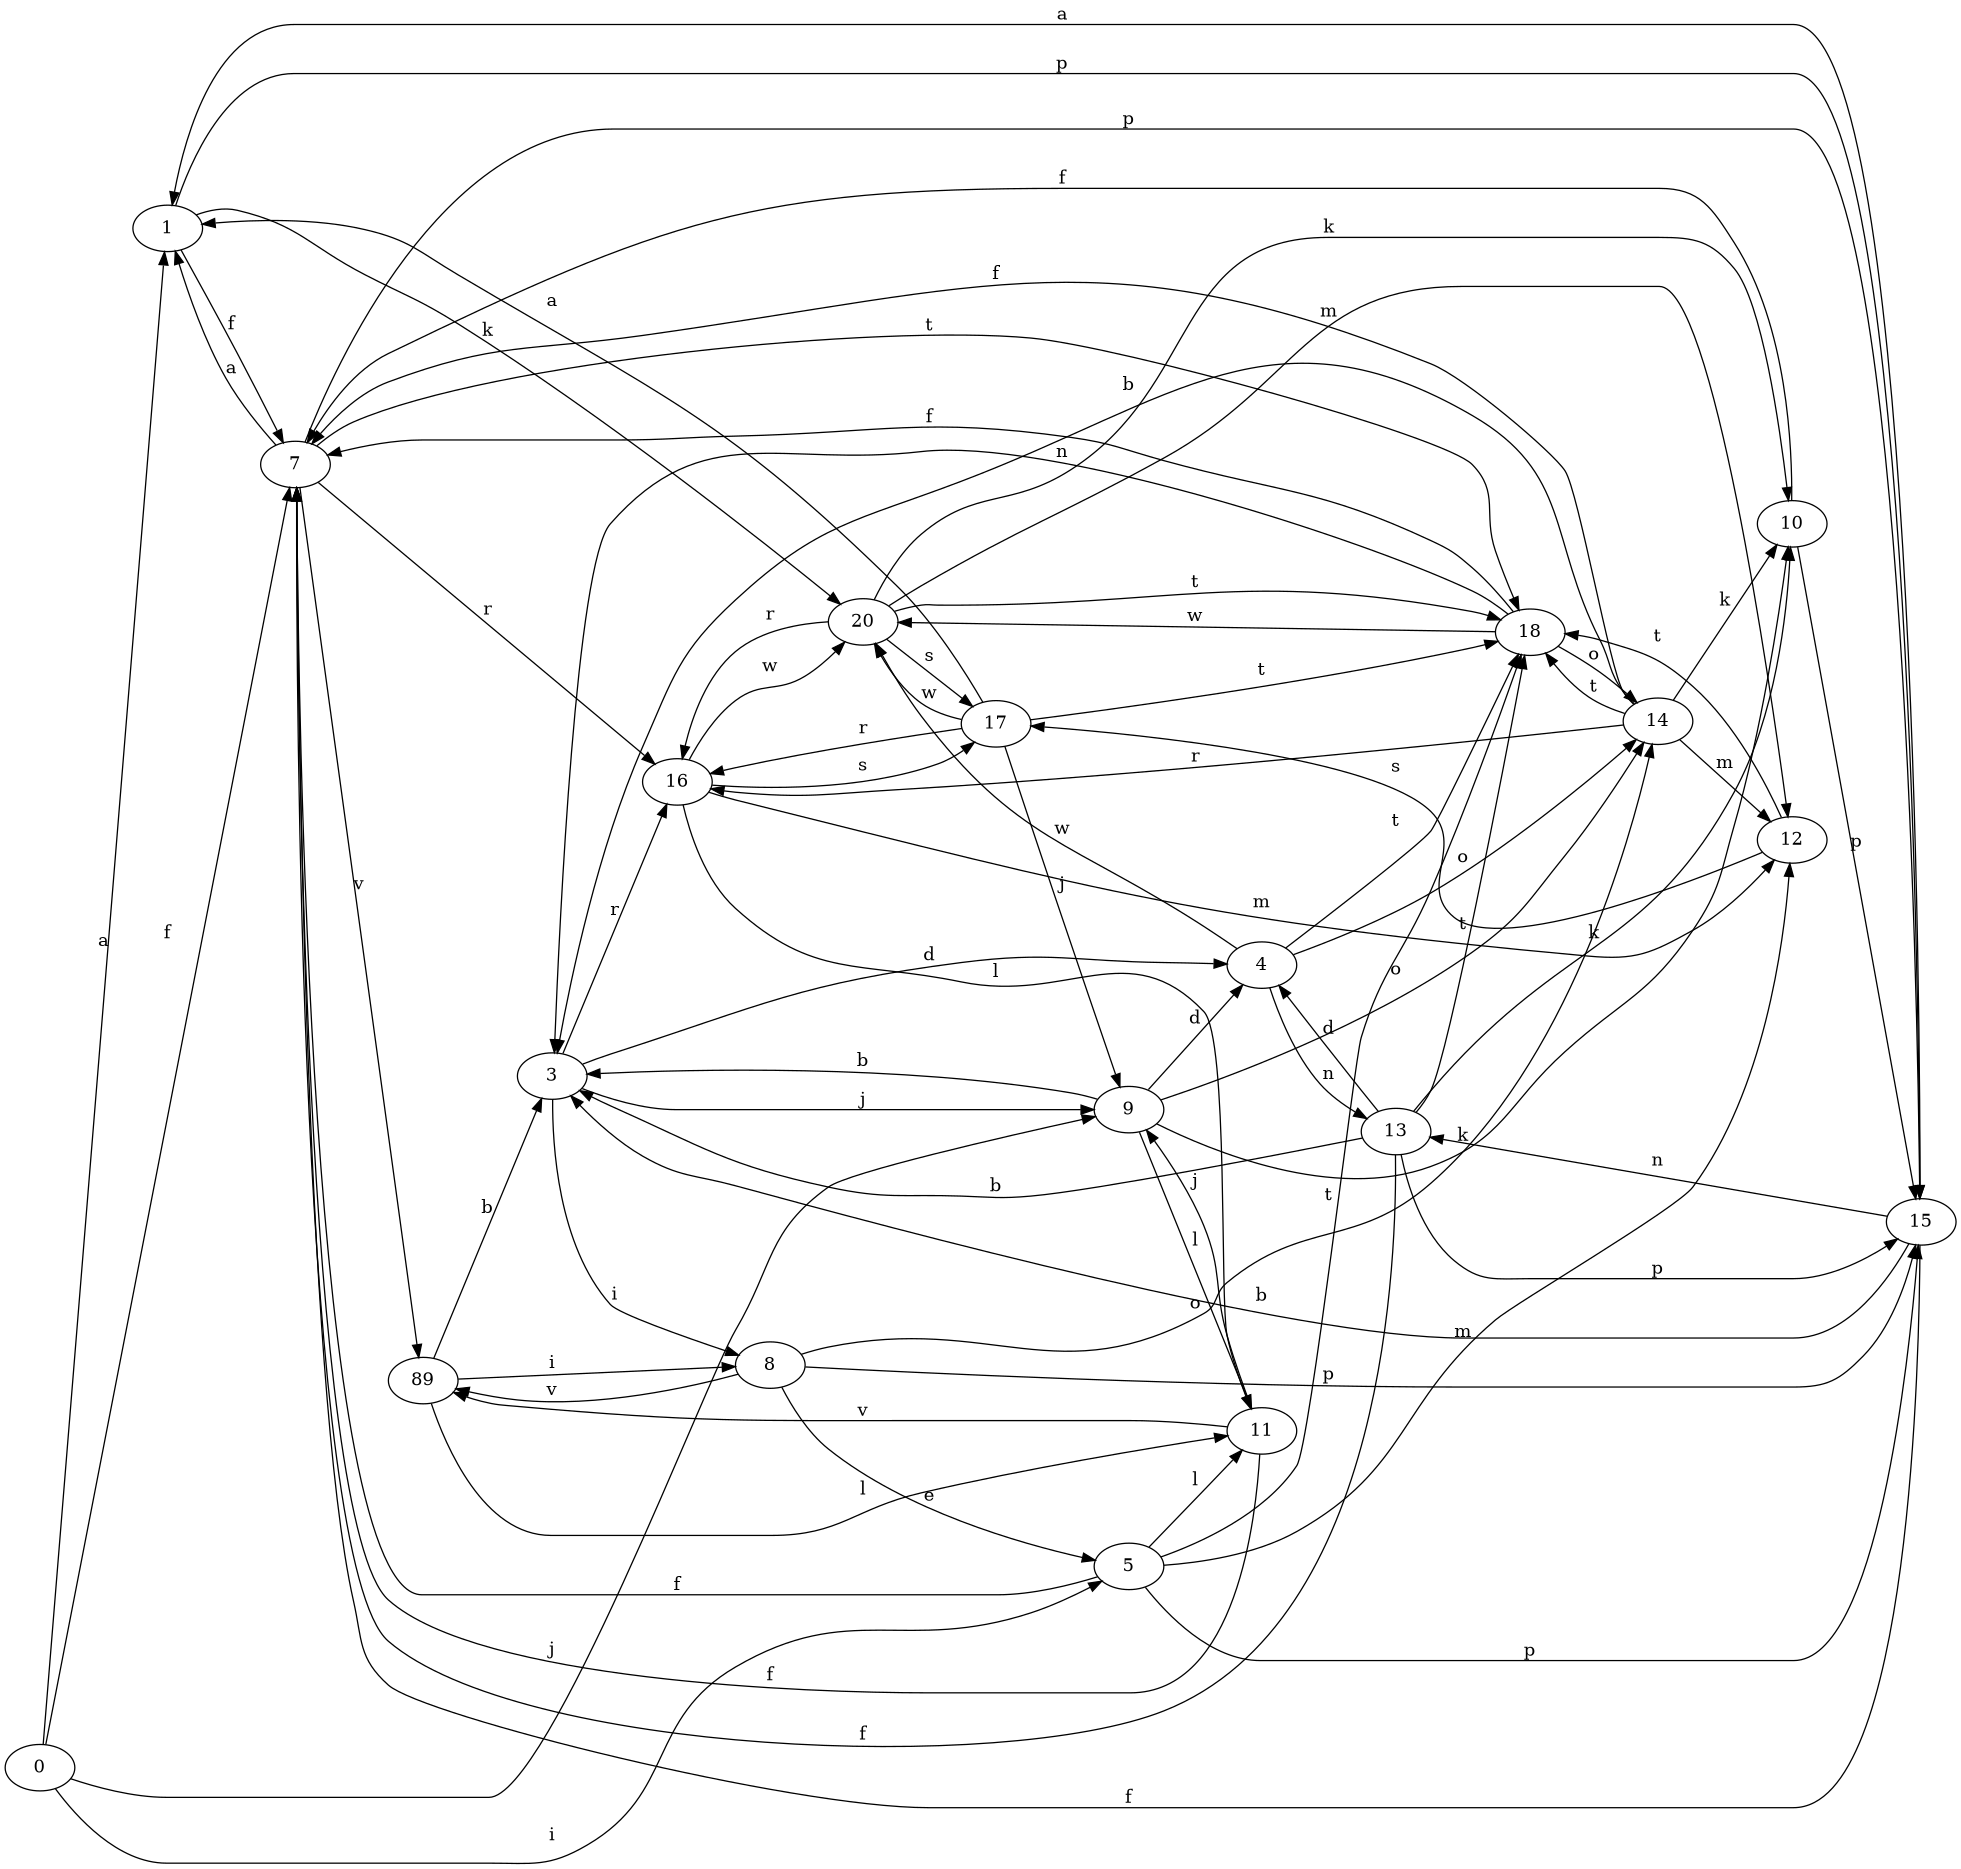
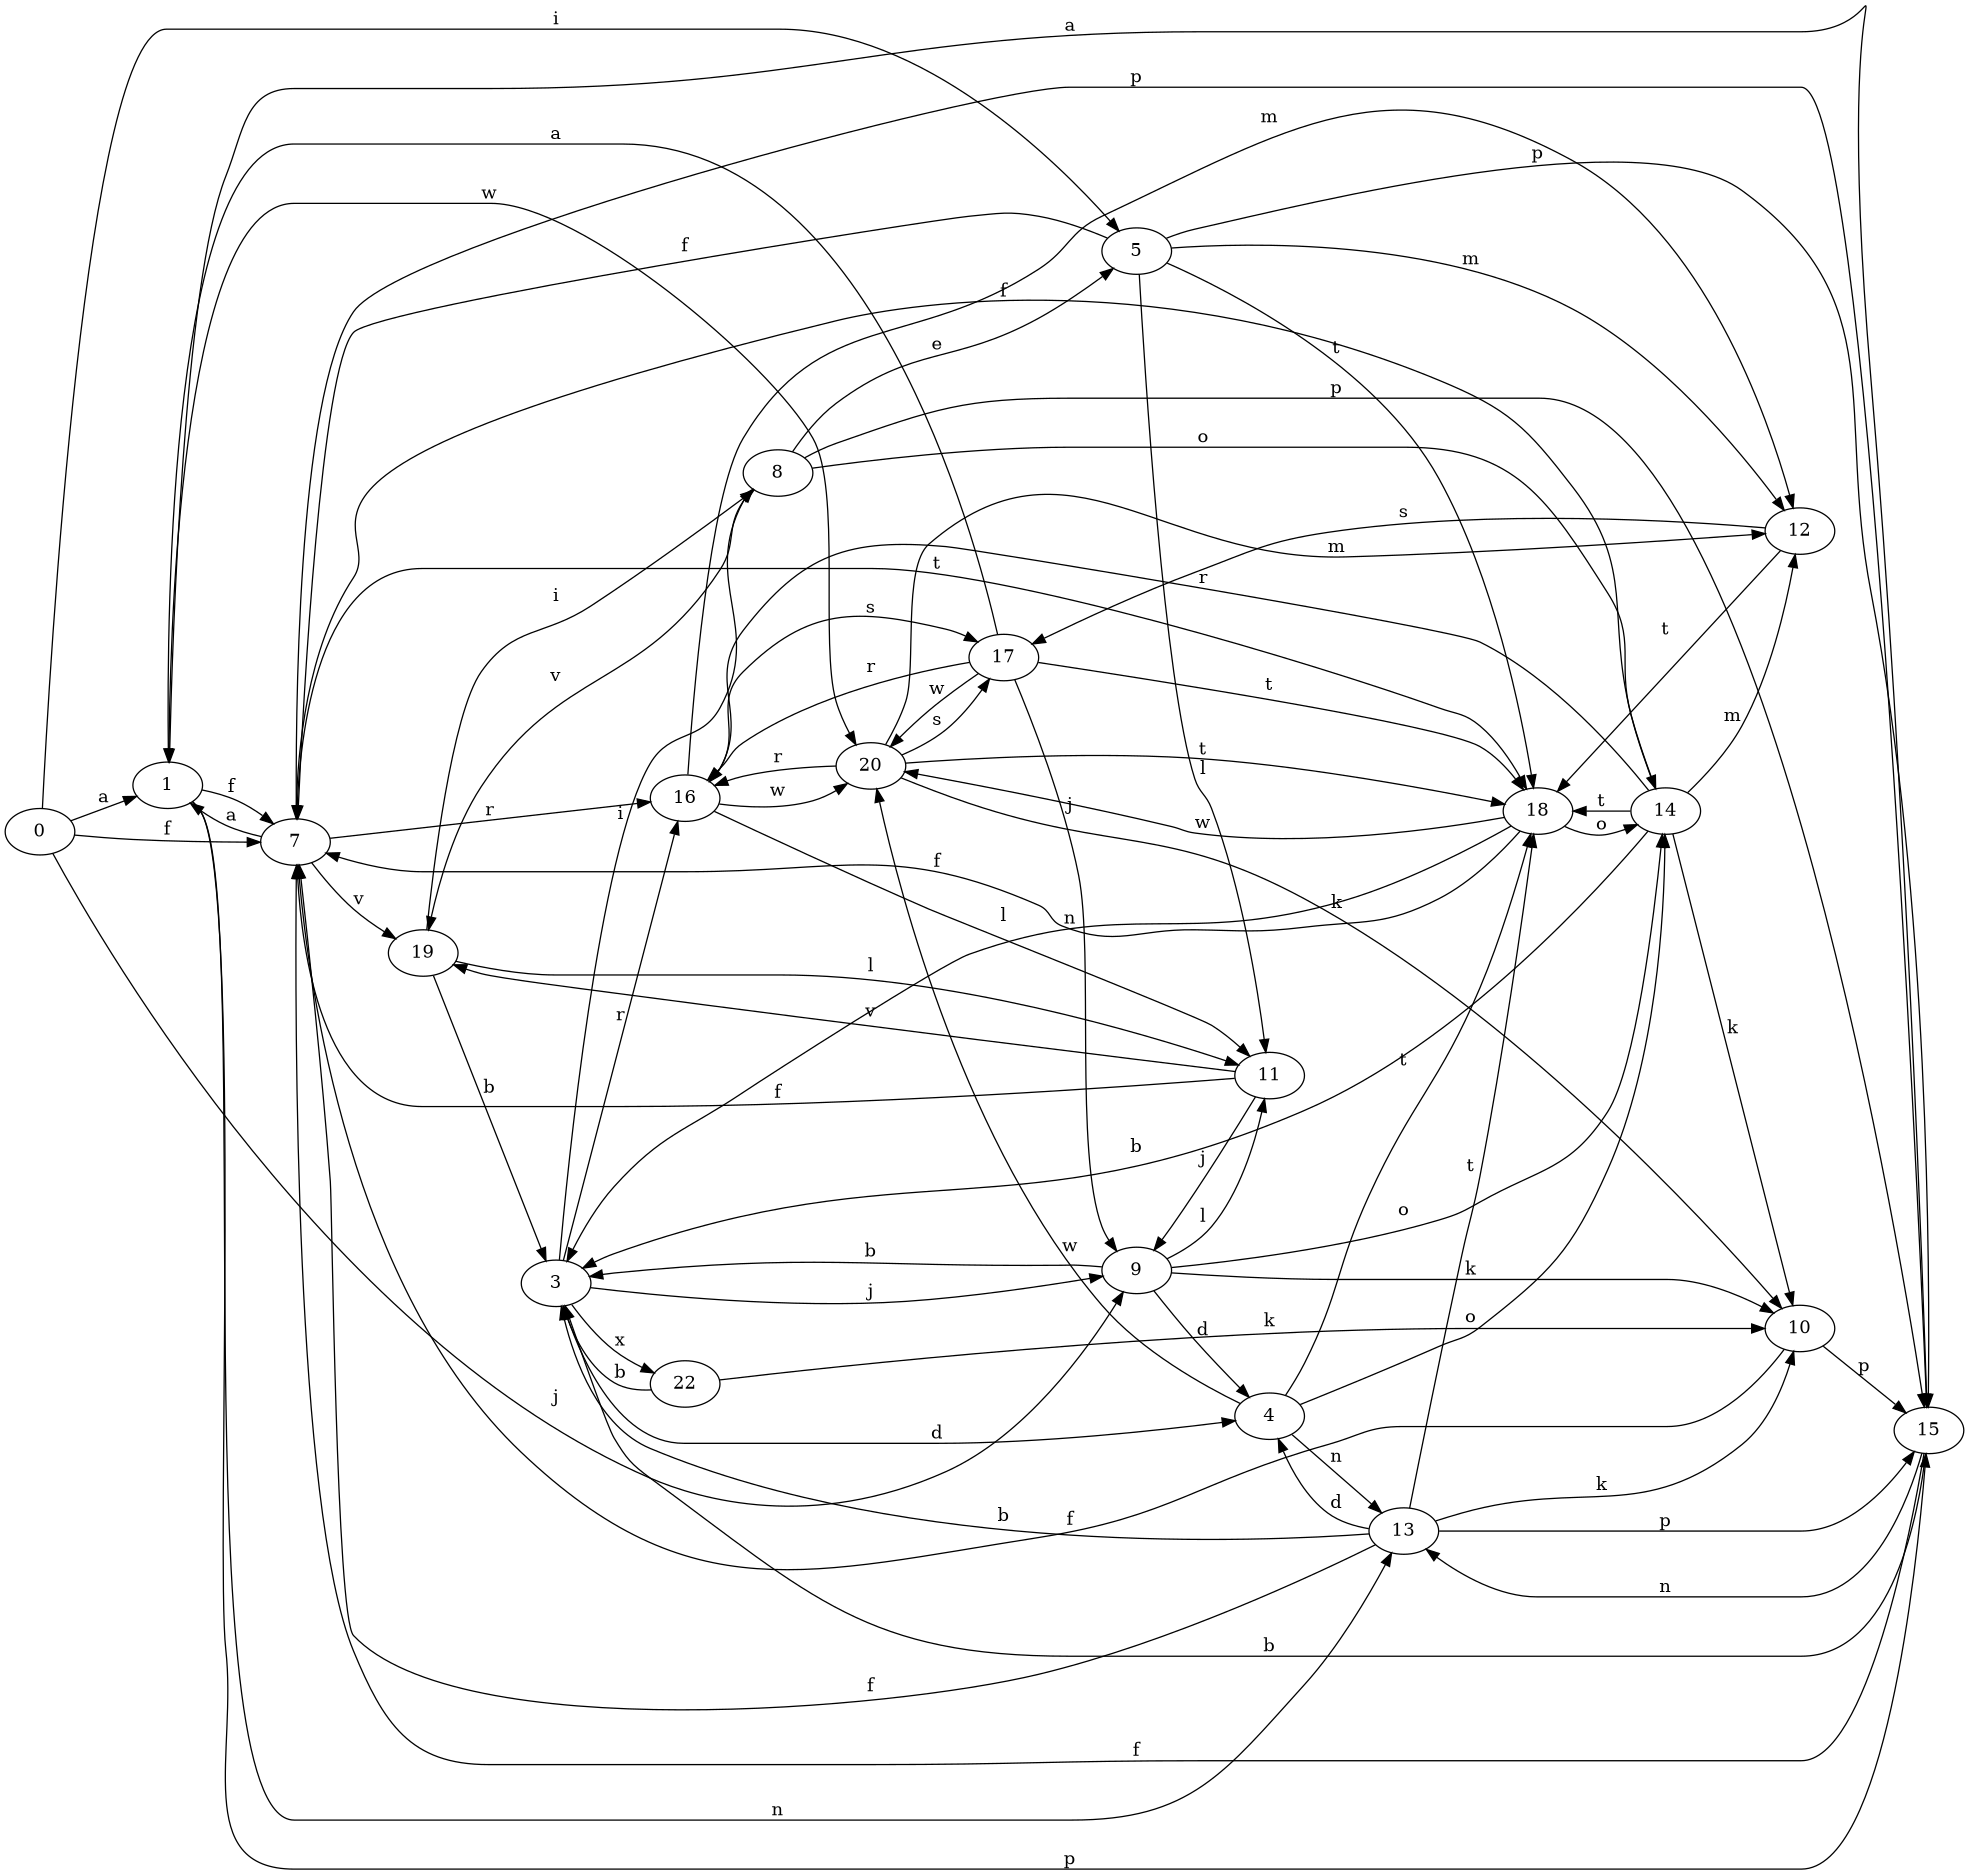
(488, 331) -> (490, 194)
(423, 1381) -> (423, 953)
none -> (685, 1384)
none -> (377, 1820)
